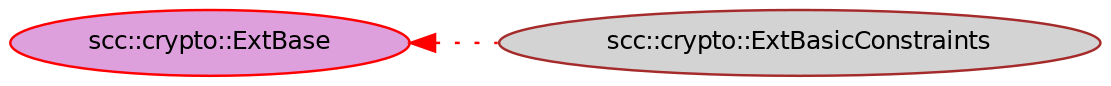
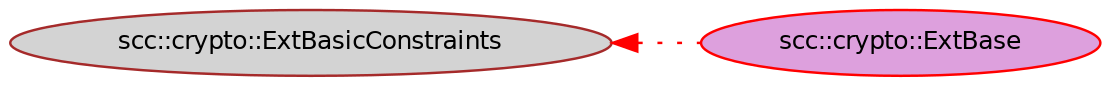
(466, 43) -> (669, 43)
